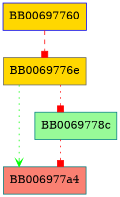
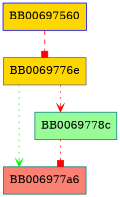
(45, 17) -> (45, 17)
(60, 95) -> (60, 95)
(45, 180) -> (45, 180)
